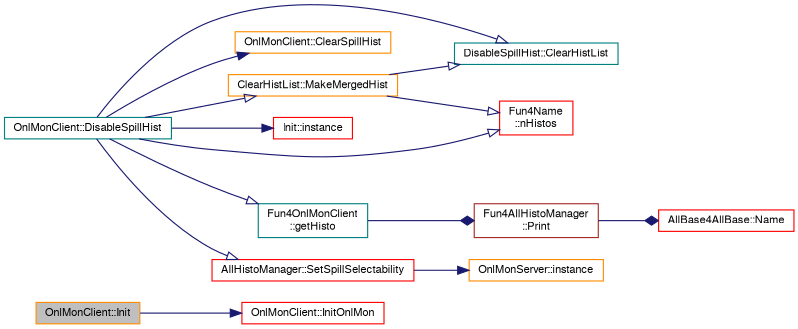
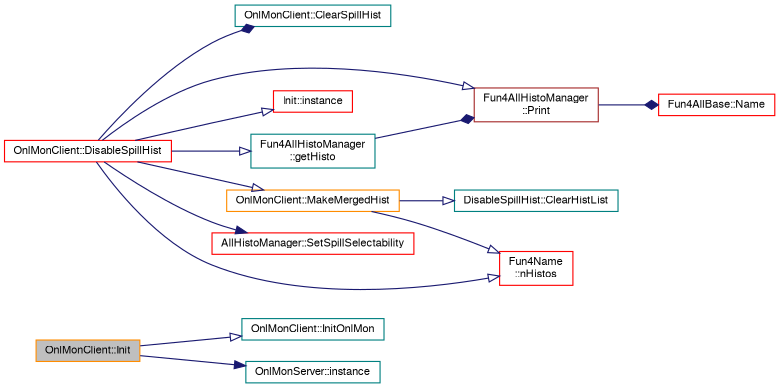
(280, 7) -> (275, 70)
(313, 42) -> (313, 16)
(170, 82) -> (163, 77)
(313, 85) -> (313, 201)
(88, 128) -> (88, 151)
(217, 128) -> (199, 126)
(155, 206) -> (167, 201)
(313, 221) -> (313, 151)
(726, 221) -> (717, 105)
(436, 270) -> (187, 360)
(536, 270) -> (313, 372)
(185, 313) -> (185, 341)
(313, 313) -> (313, 329)
